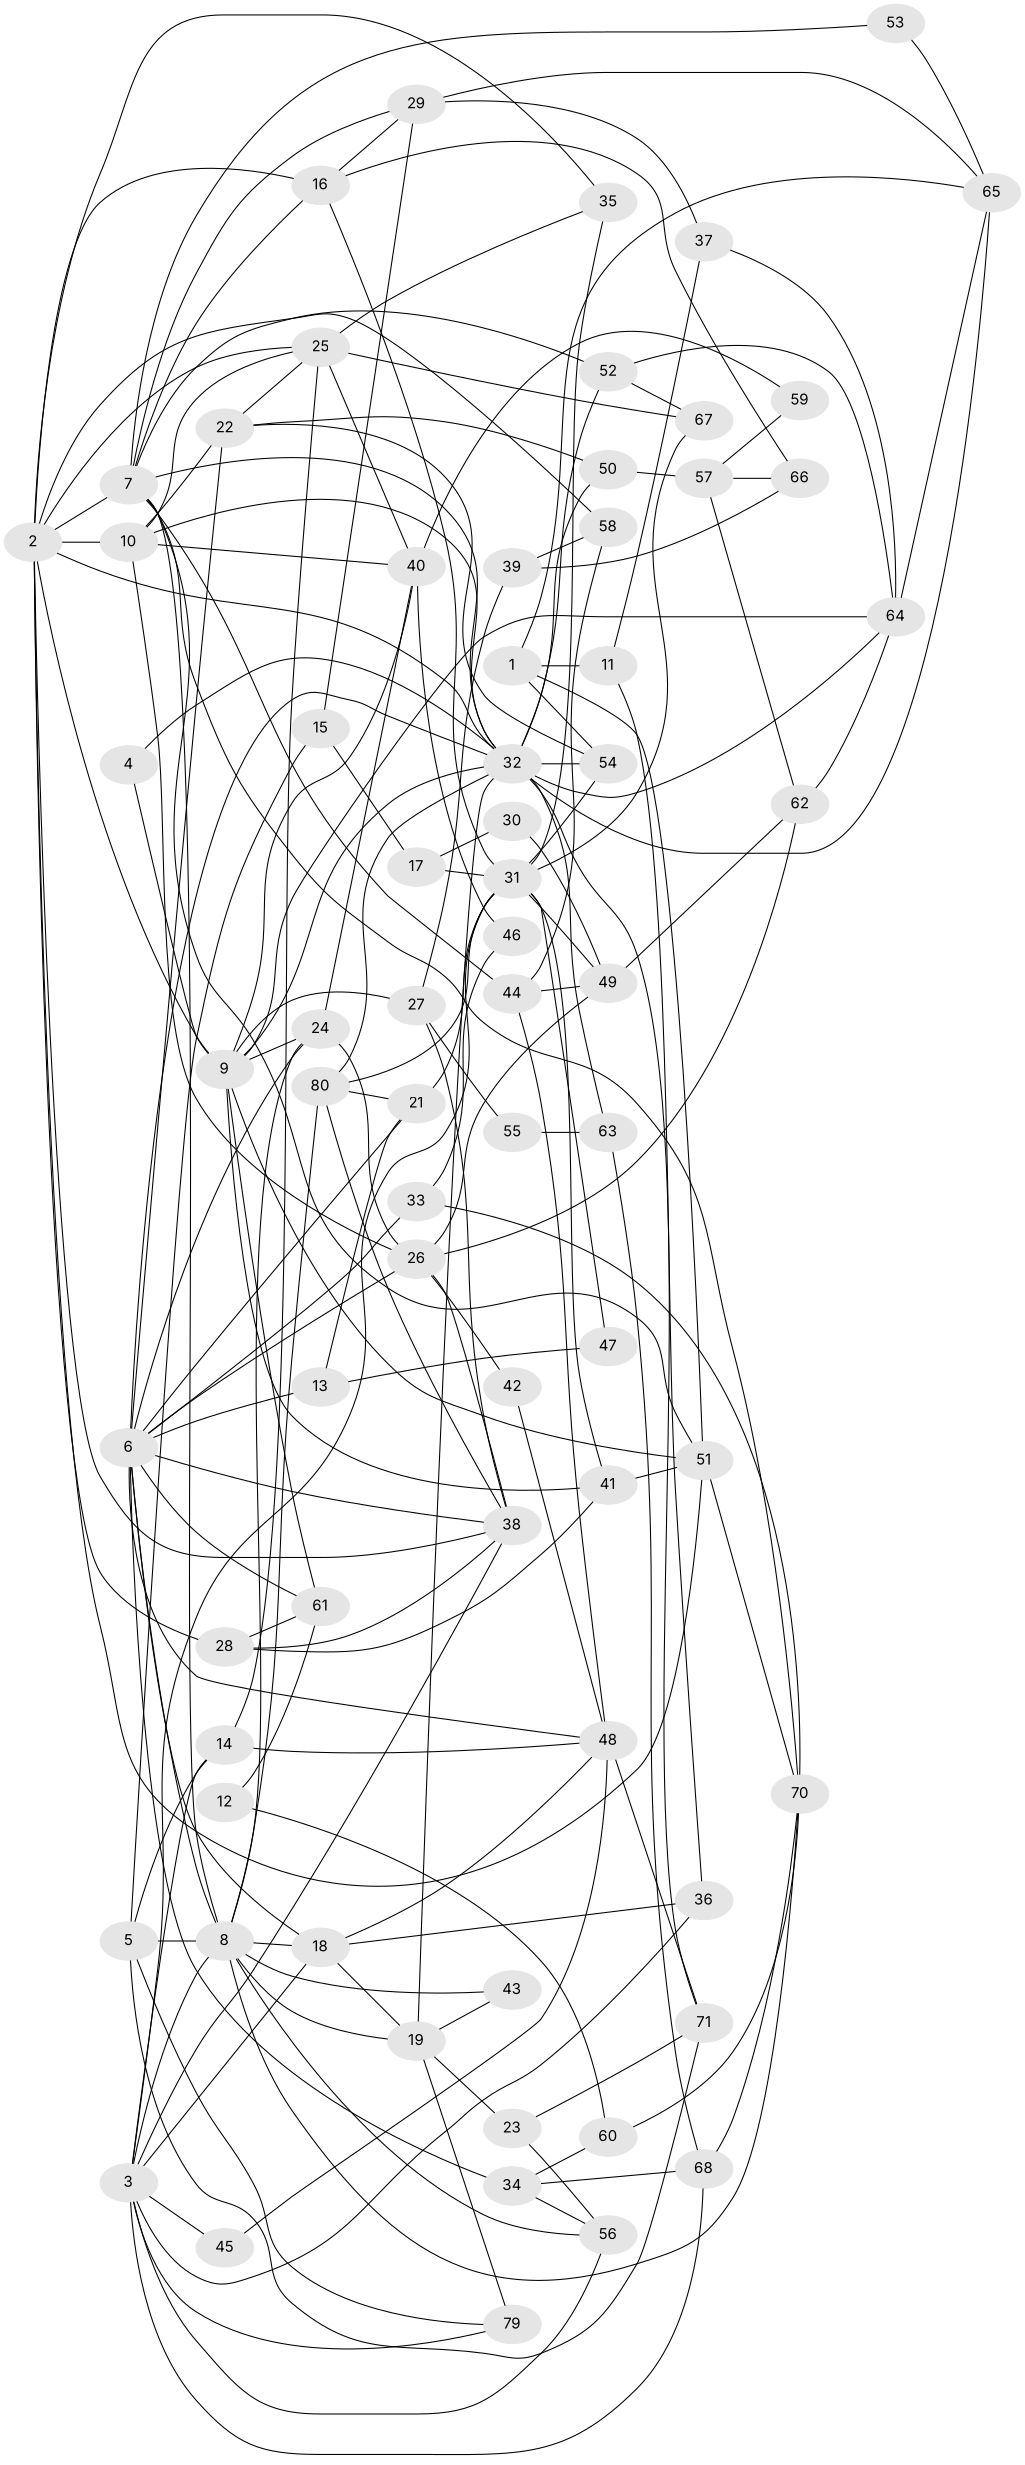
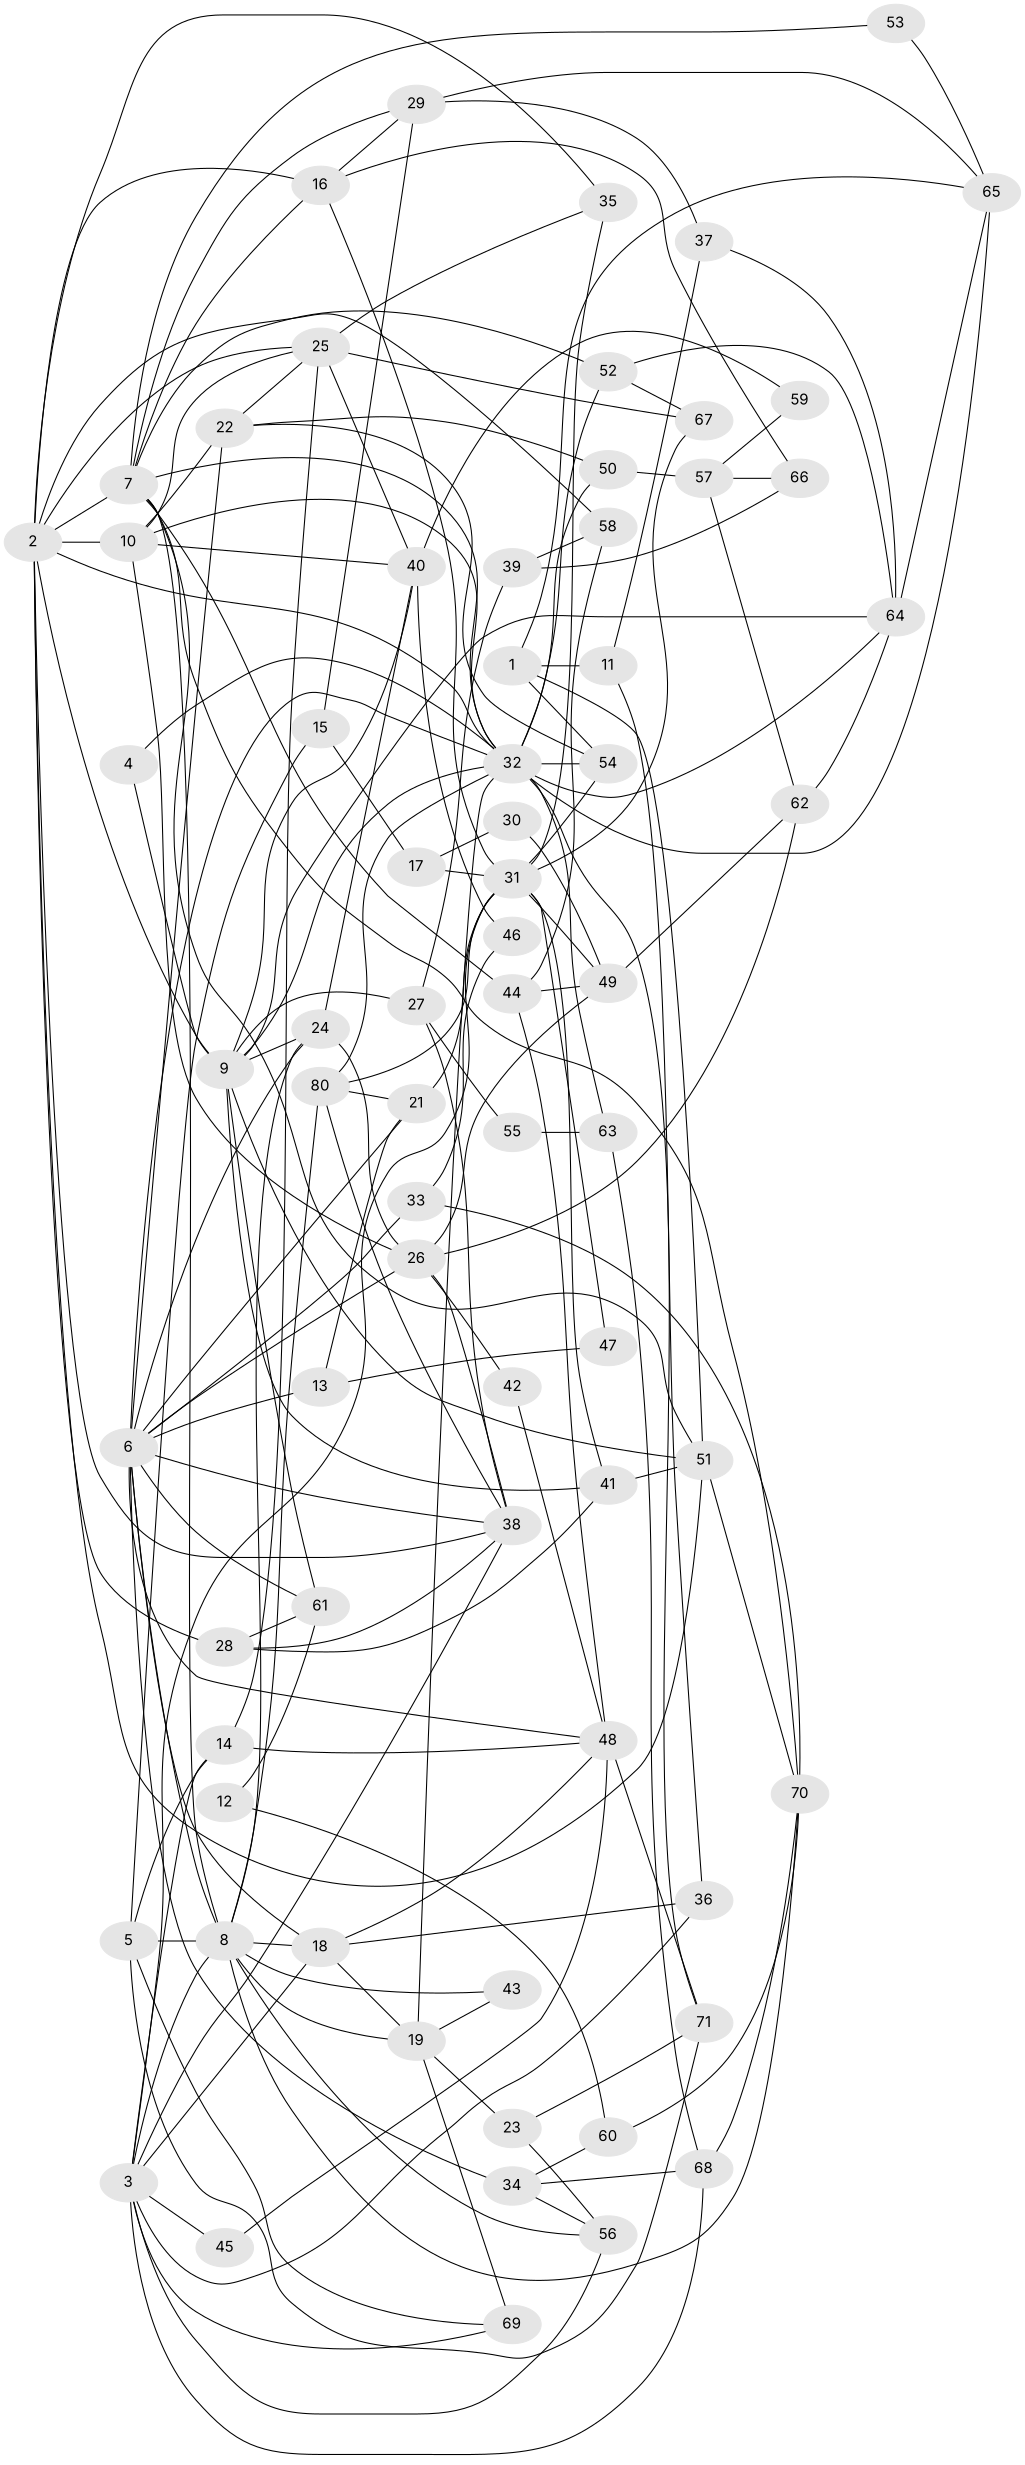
(512, 2325) -> (512, 2325)
